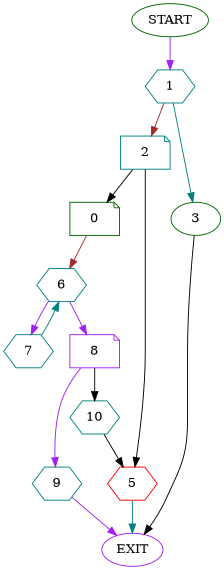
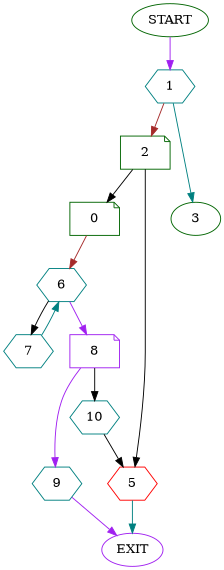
(145, 153) -> (145, 153)
(41, 313) -> (41, 313)
(188, 385) -> none
